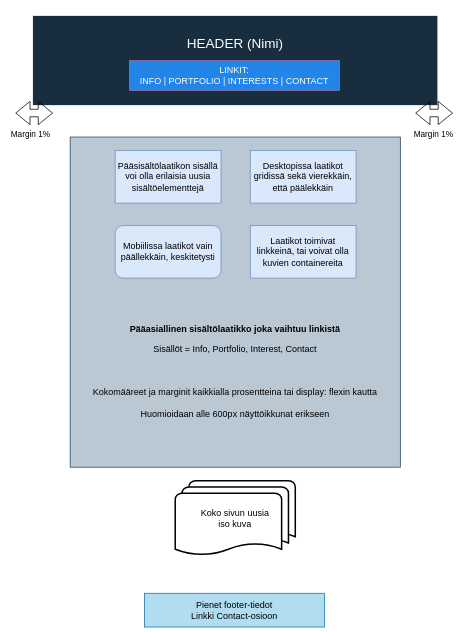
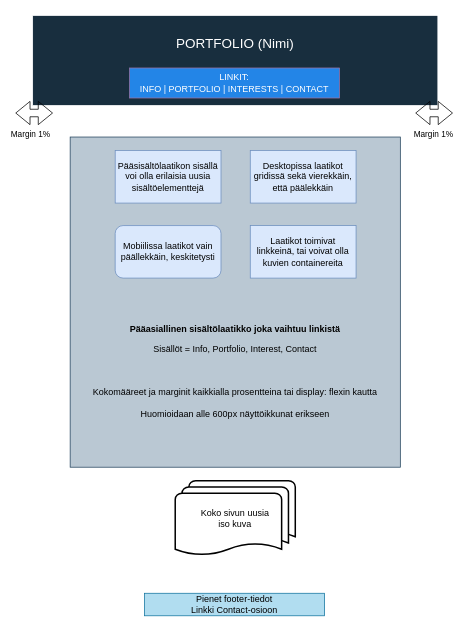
(235, 60) -> (235, 60)
(234, 75) -> (234, 83)
(234, 610) -> (234, 604)
